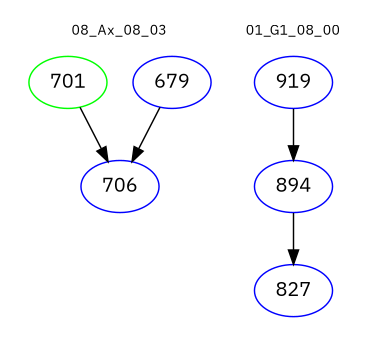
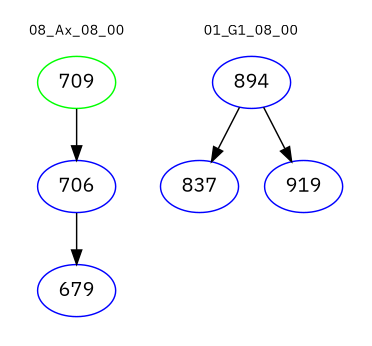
(120, 31) -> (77, 31)
(68, 82) -> (77, 82)
(294, 127) -> (274, 128)
(149, 128) -> (77, 231)
(294, 291) -> (200, 187)
